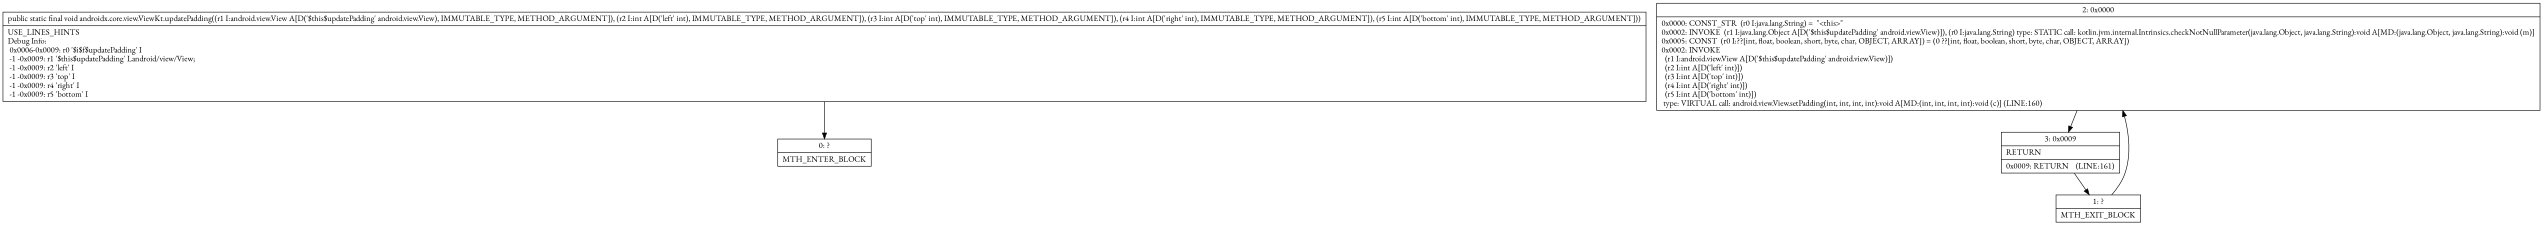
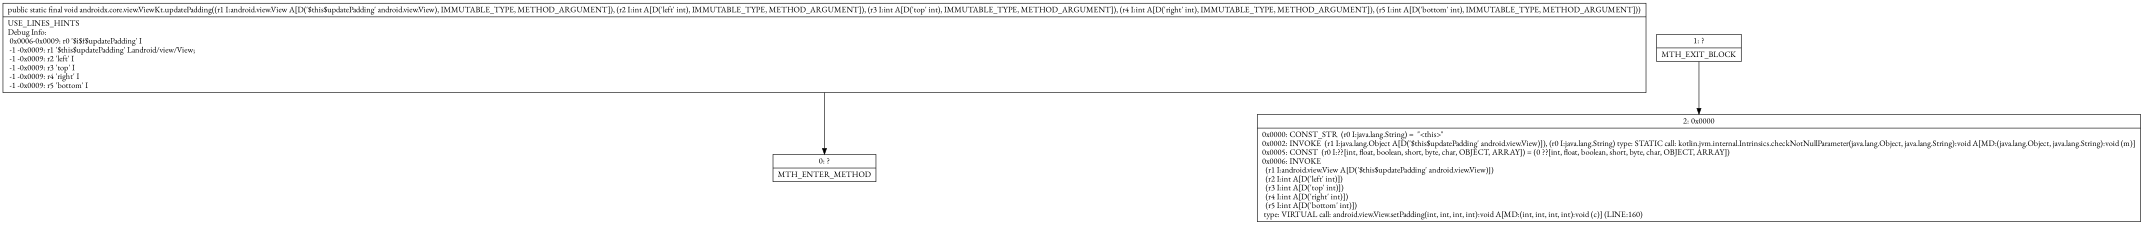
(1693, 50) -> (1293, 161)
(2060, 153) -> none
(824, 159) -> (824, 175)
